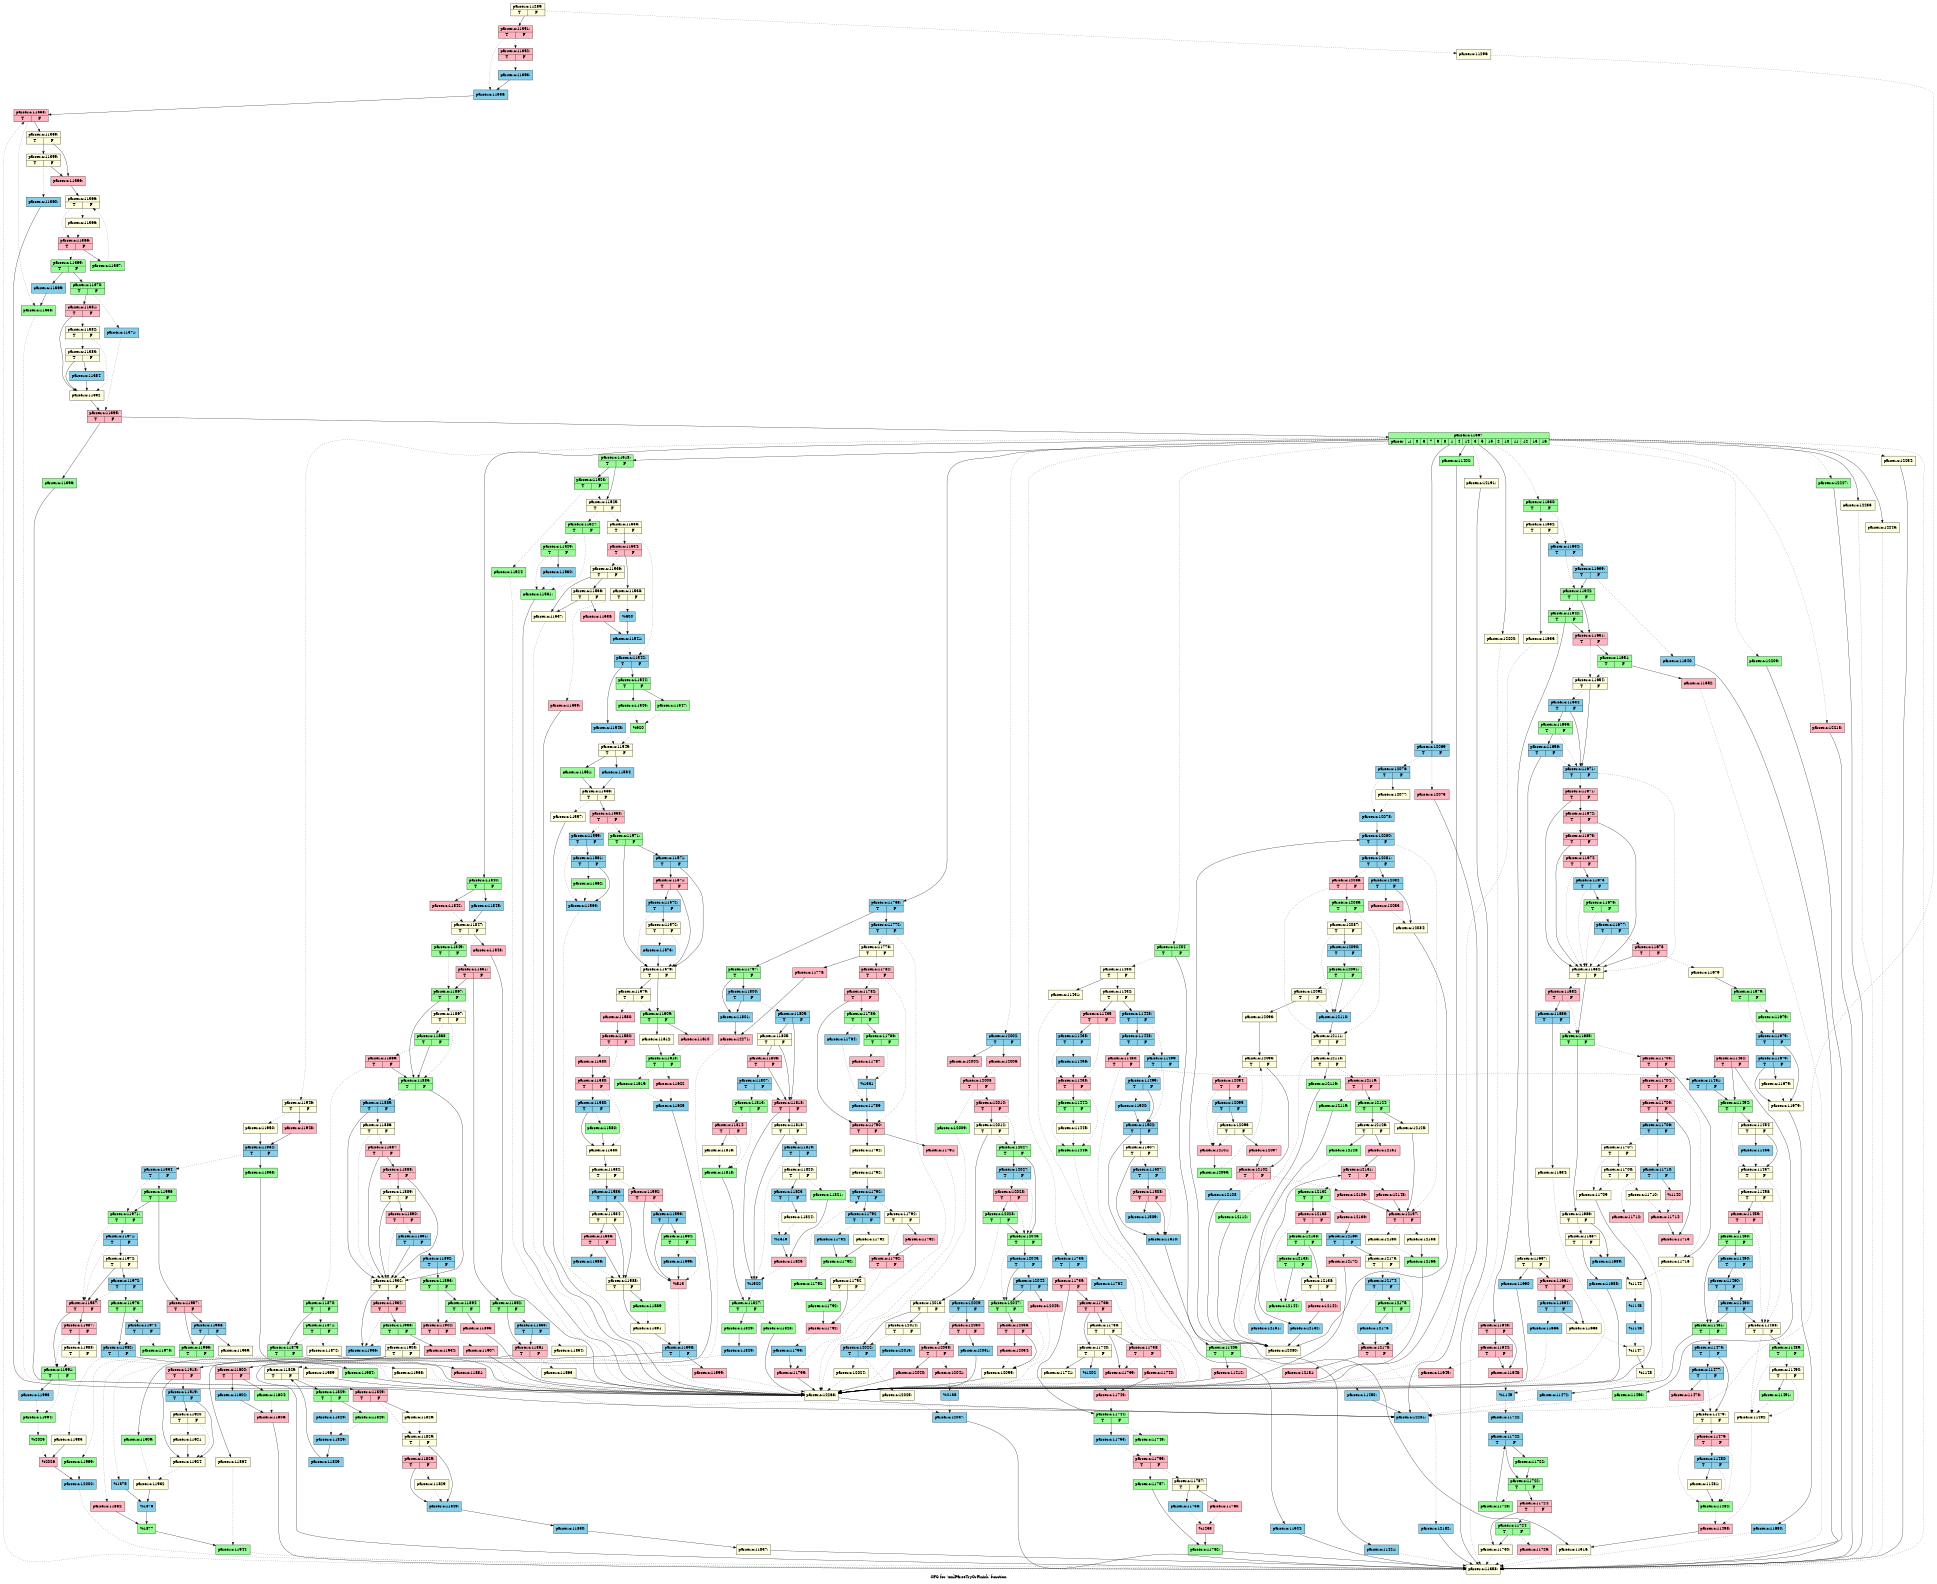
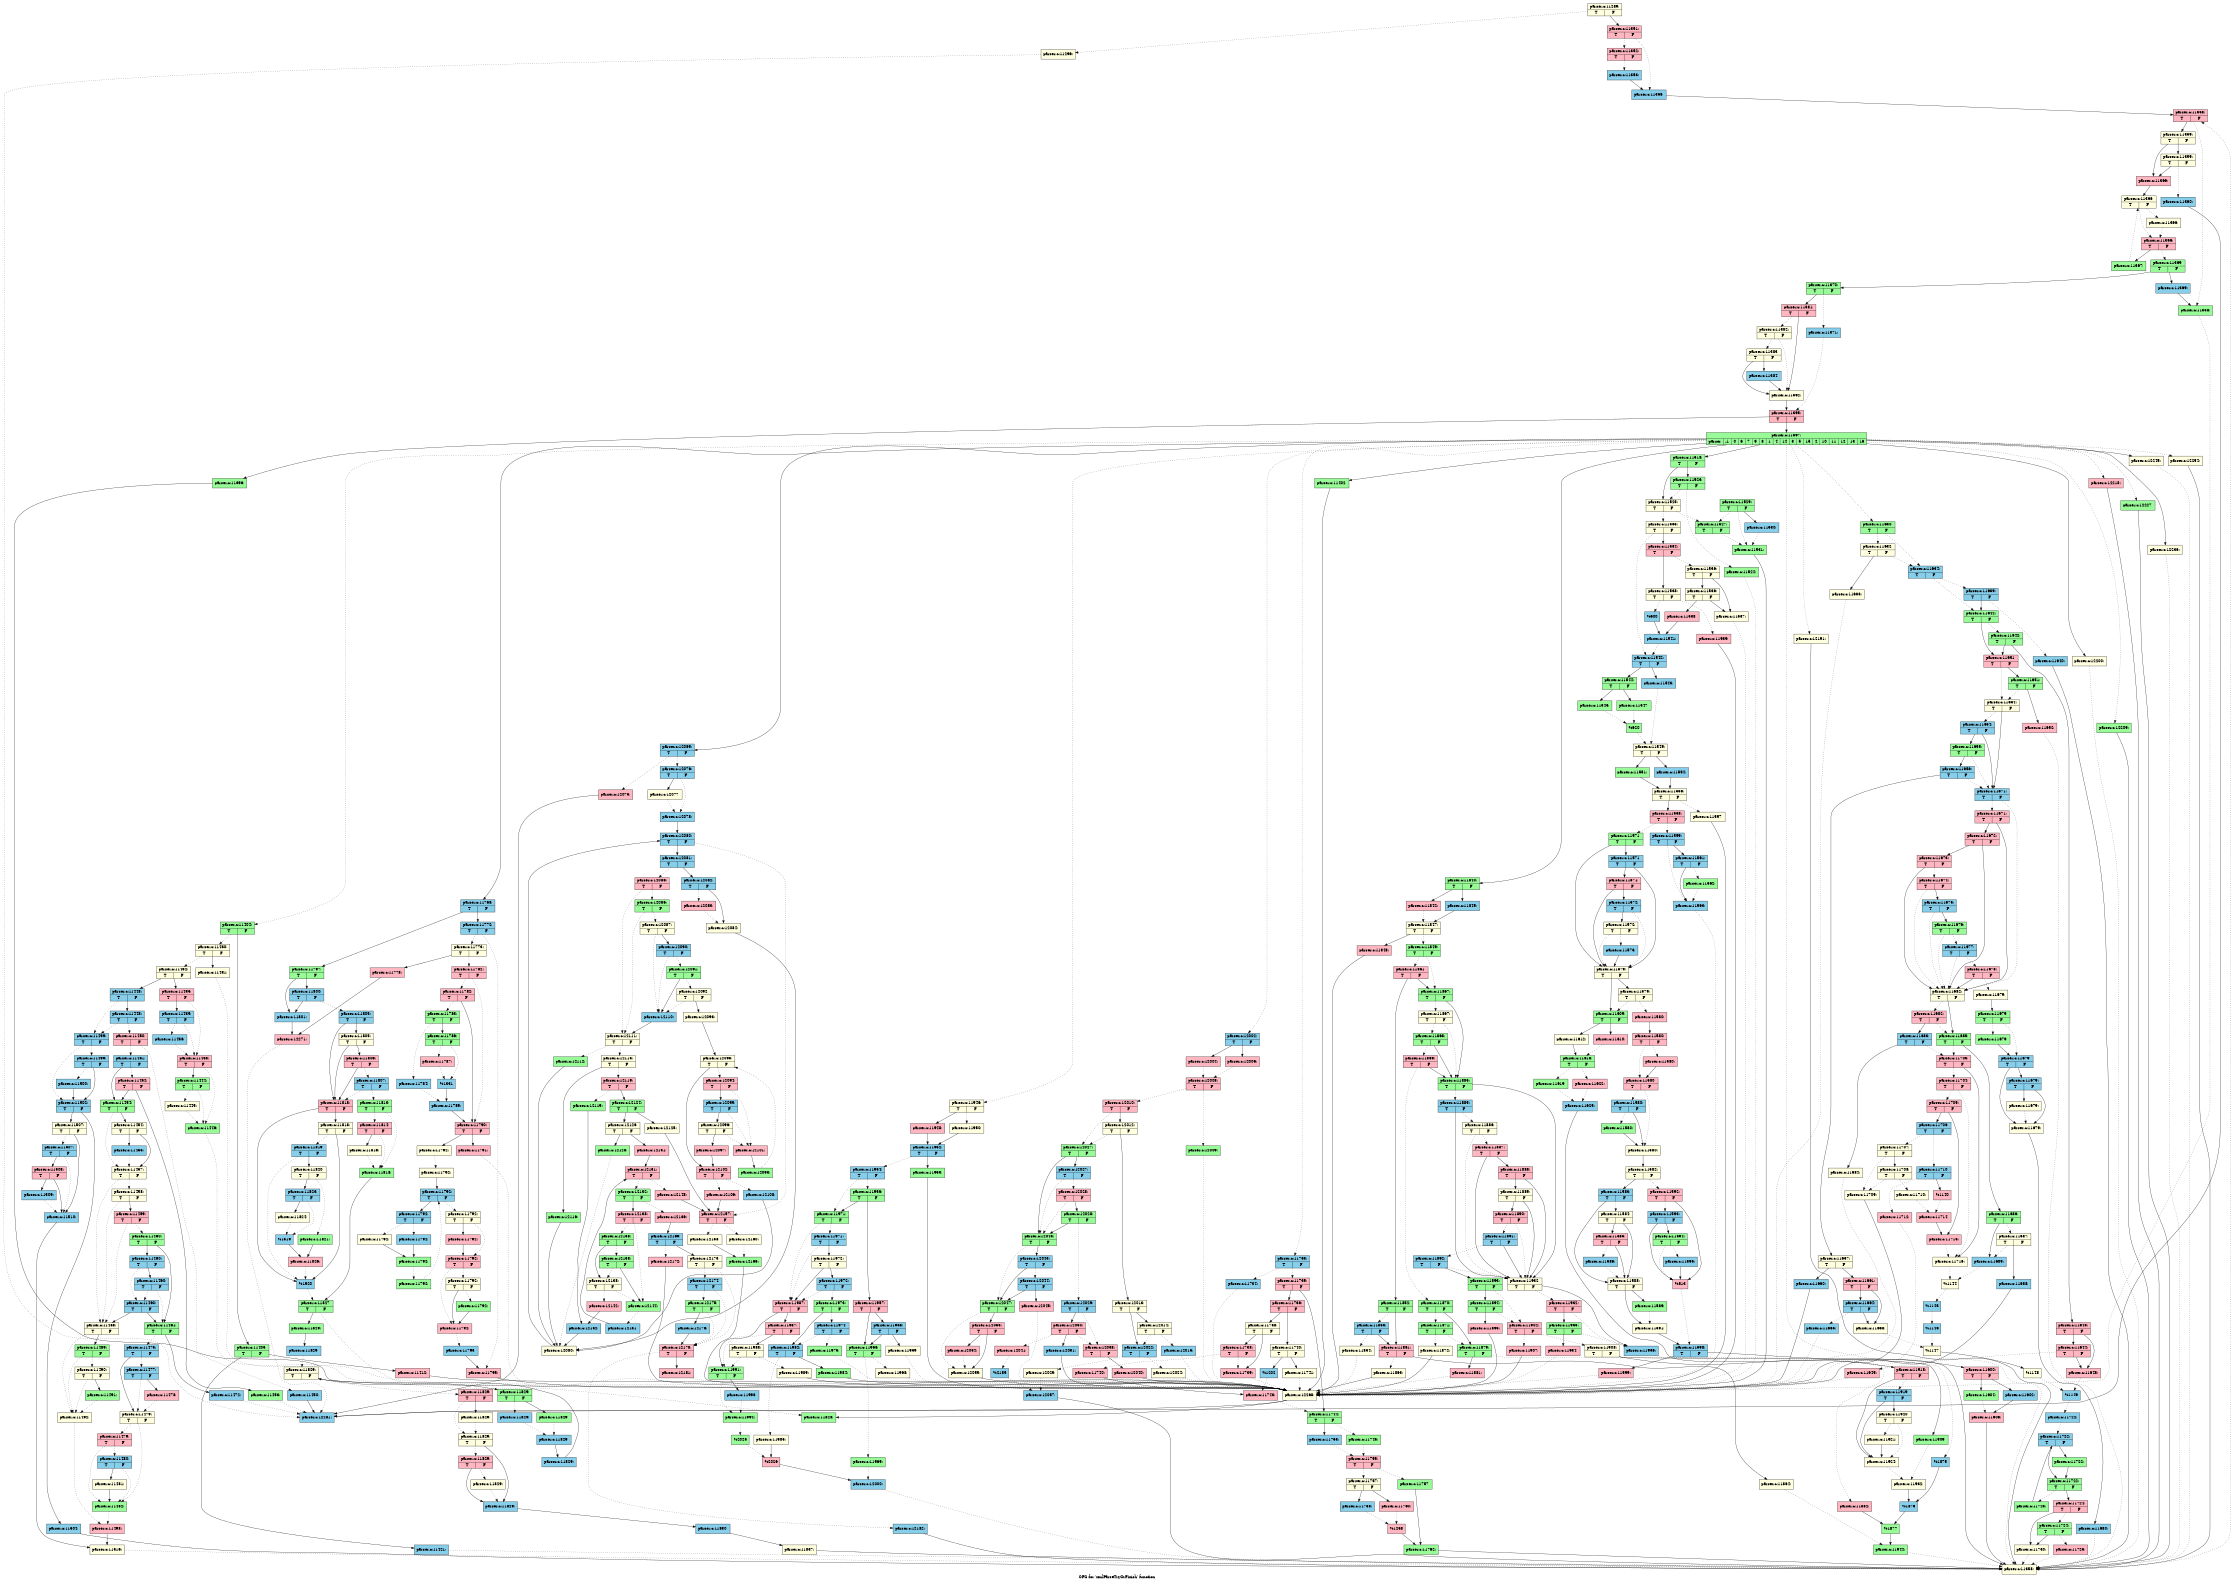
(571, 538) -> (1726, 516)
(1564, 1027) -> (1933, 1050)
(1720, 1072) -> (132, 1071)
(1577, 1217) -> (2004, 1217)
(943, 1361) -> (1040, 1340)
(767, 1373) -> (1063, 1415)
